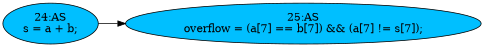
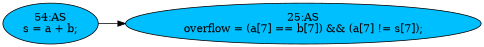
(51, 24) -> (51, 24)
